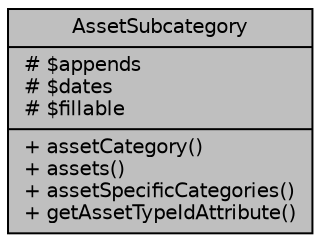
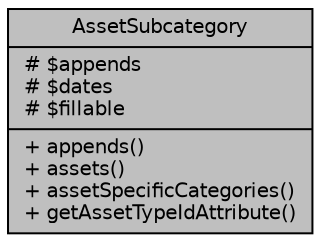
(114, 147) -> (85, 147)
